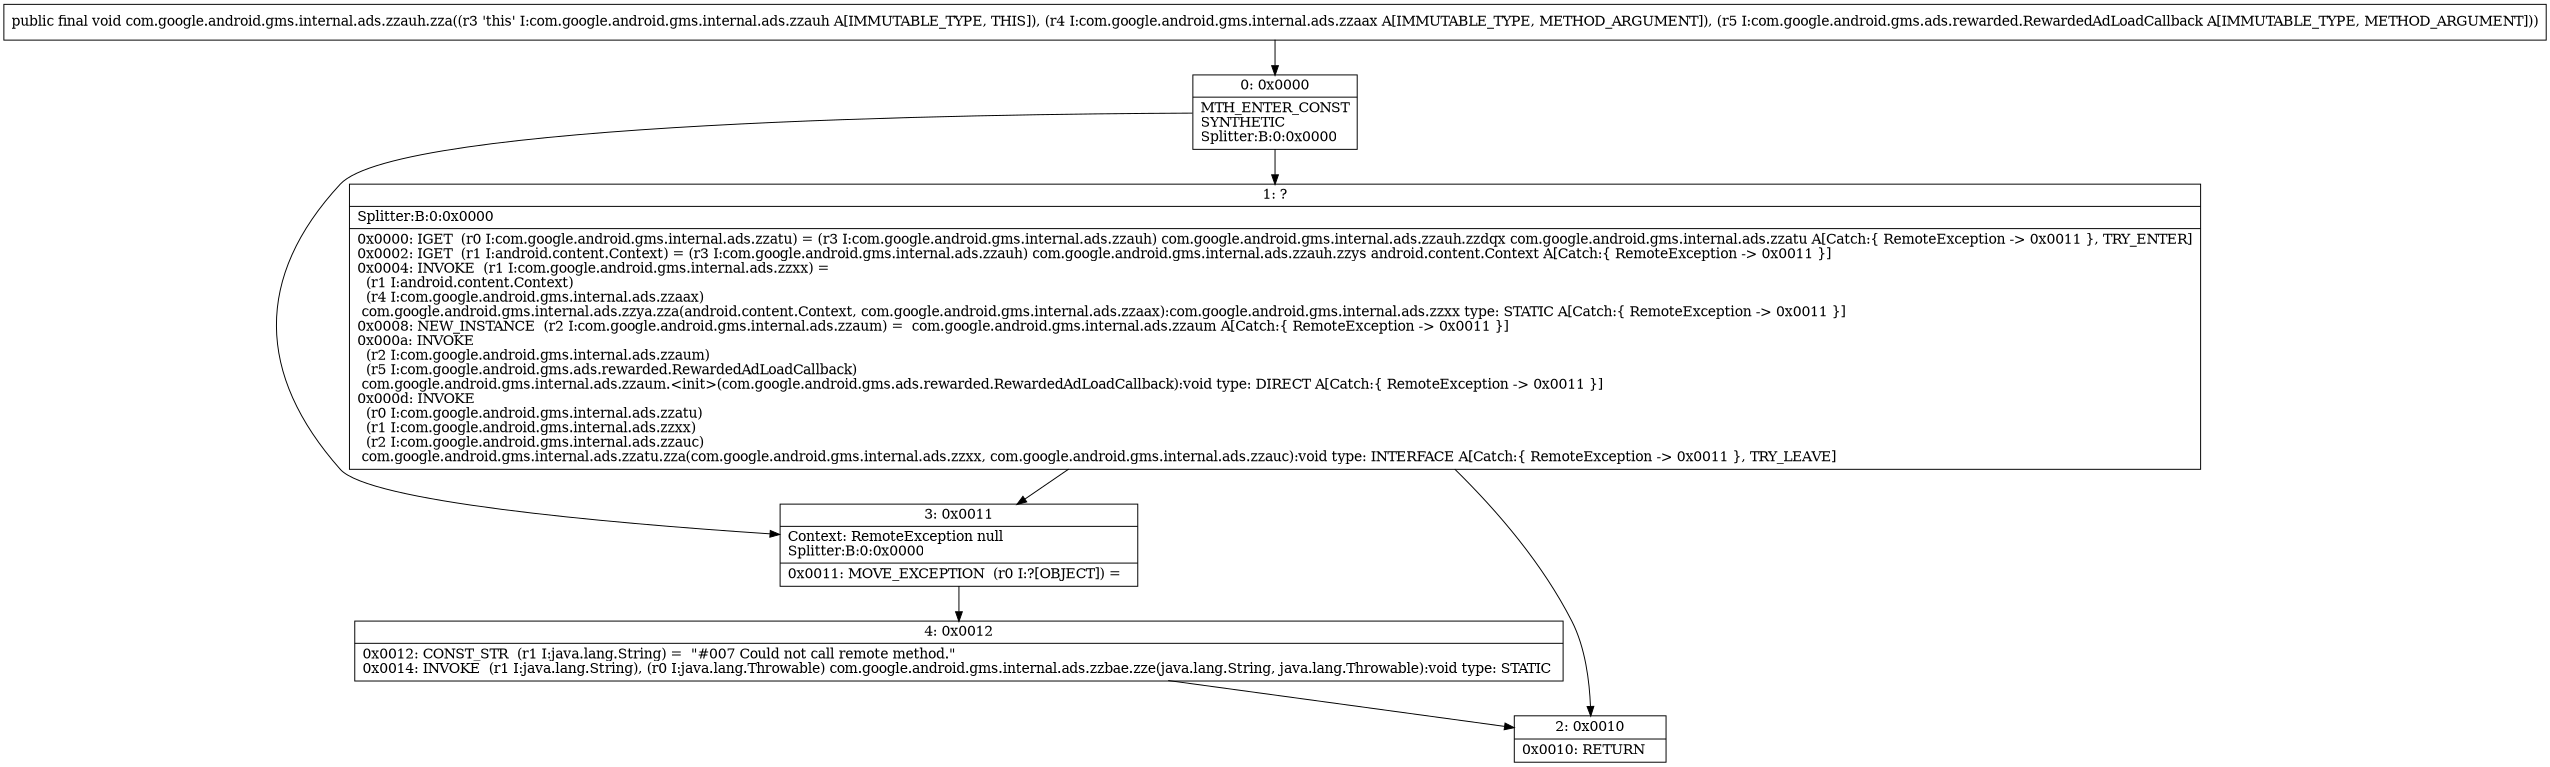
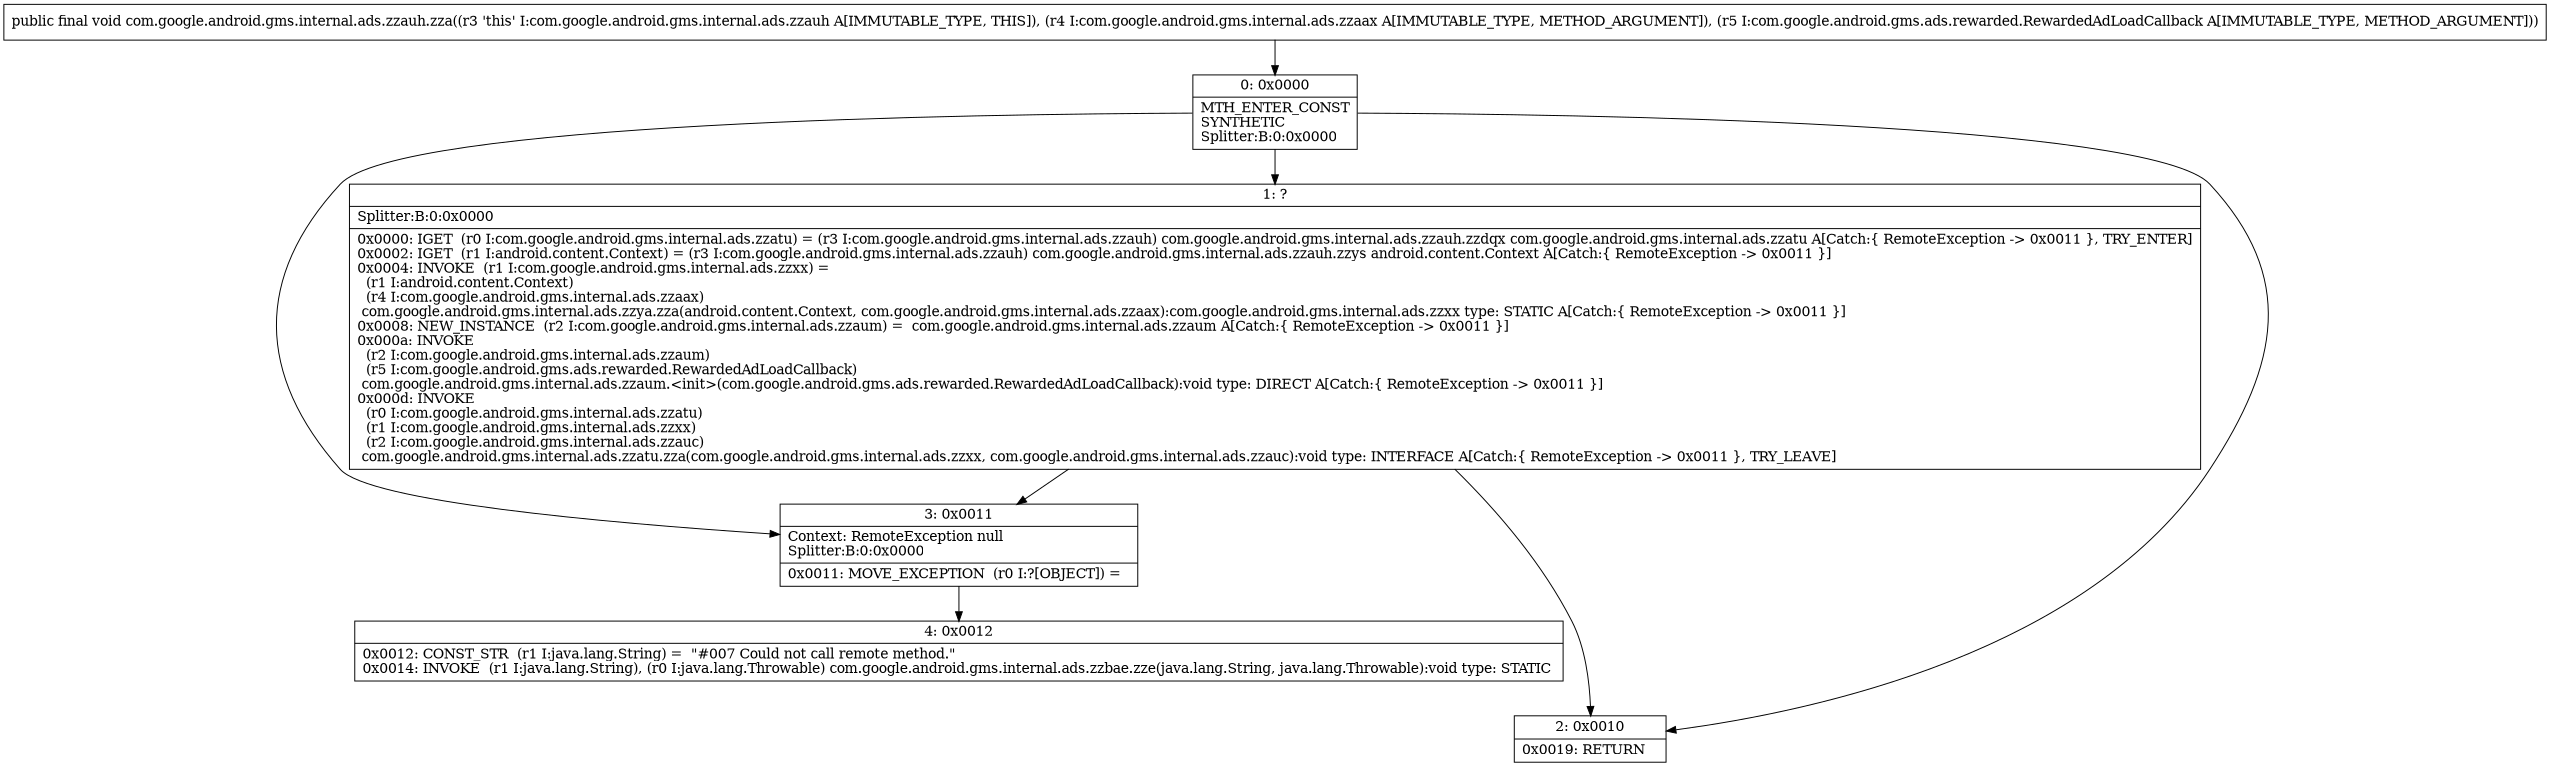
(1336, 703) -> (2230, 210)
(1590, 750) -> (1590, 750)
